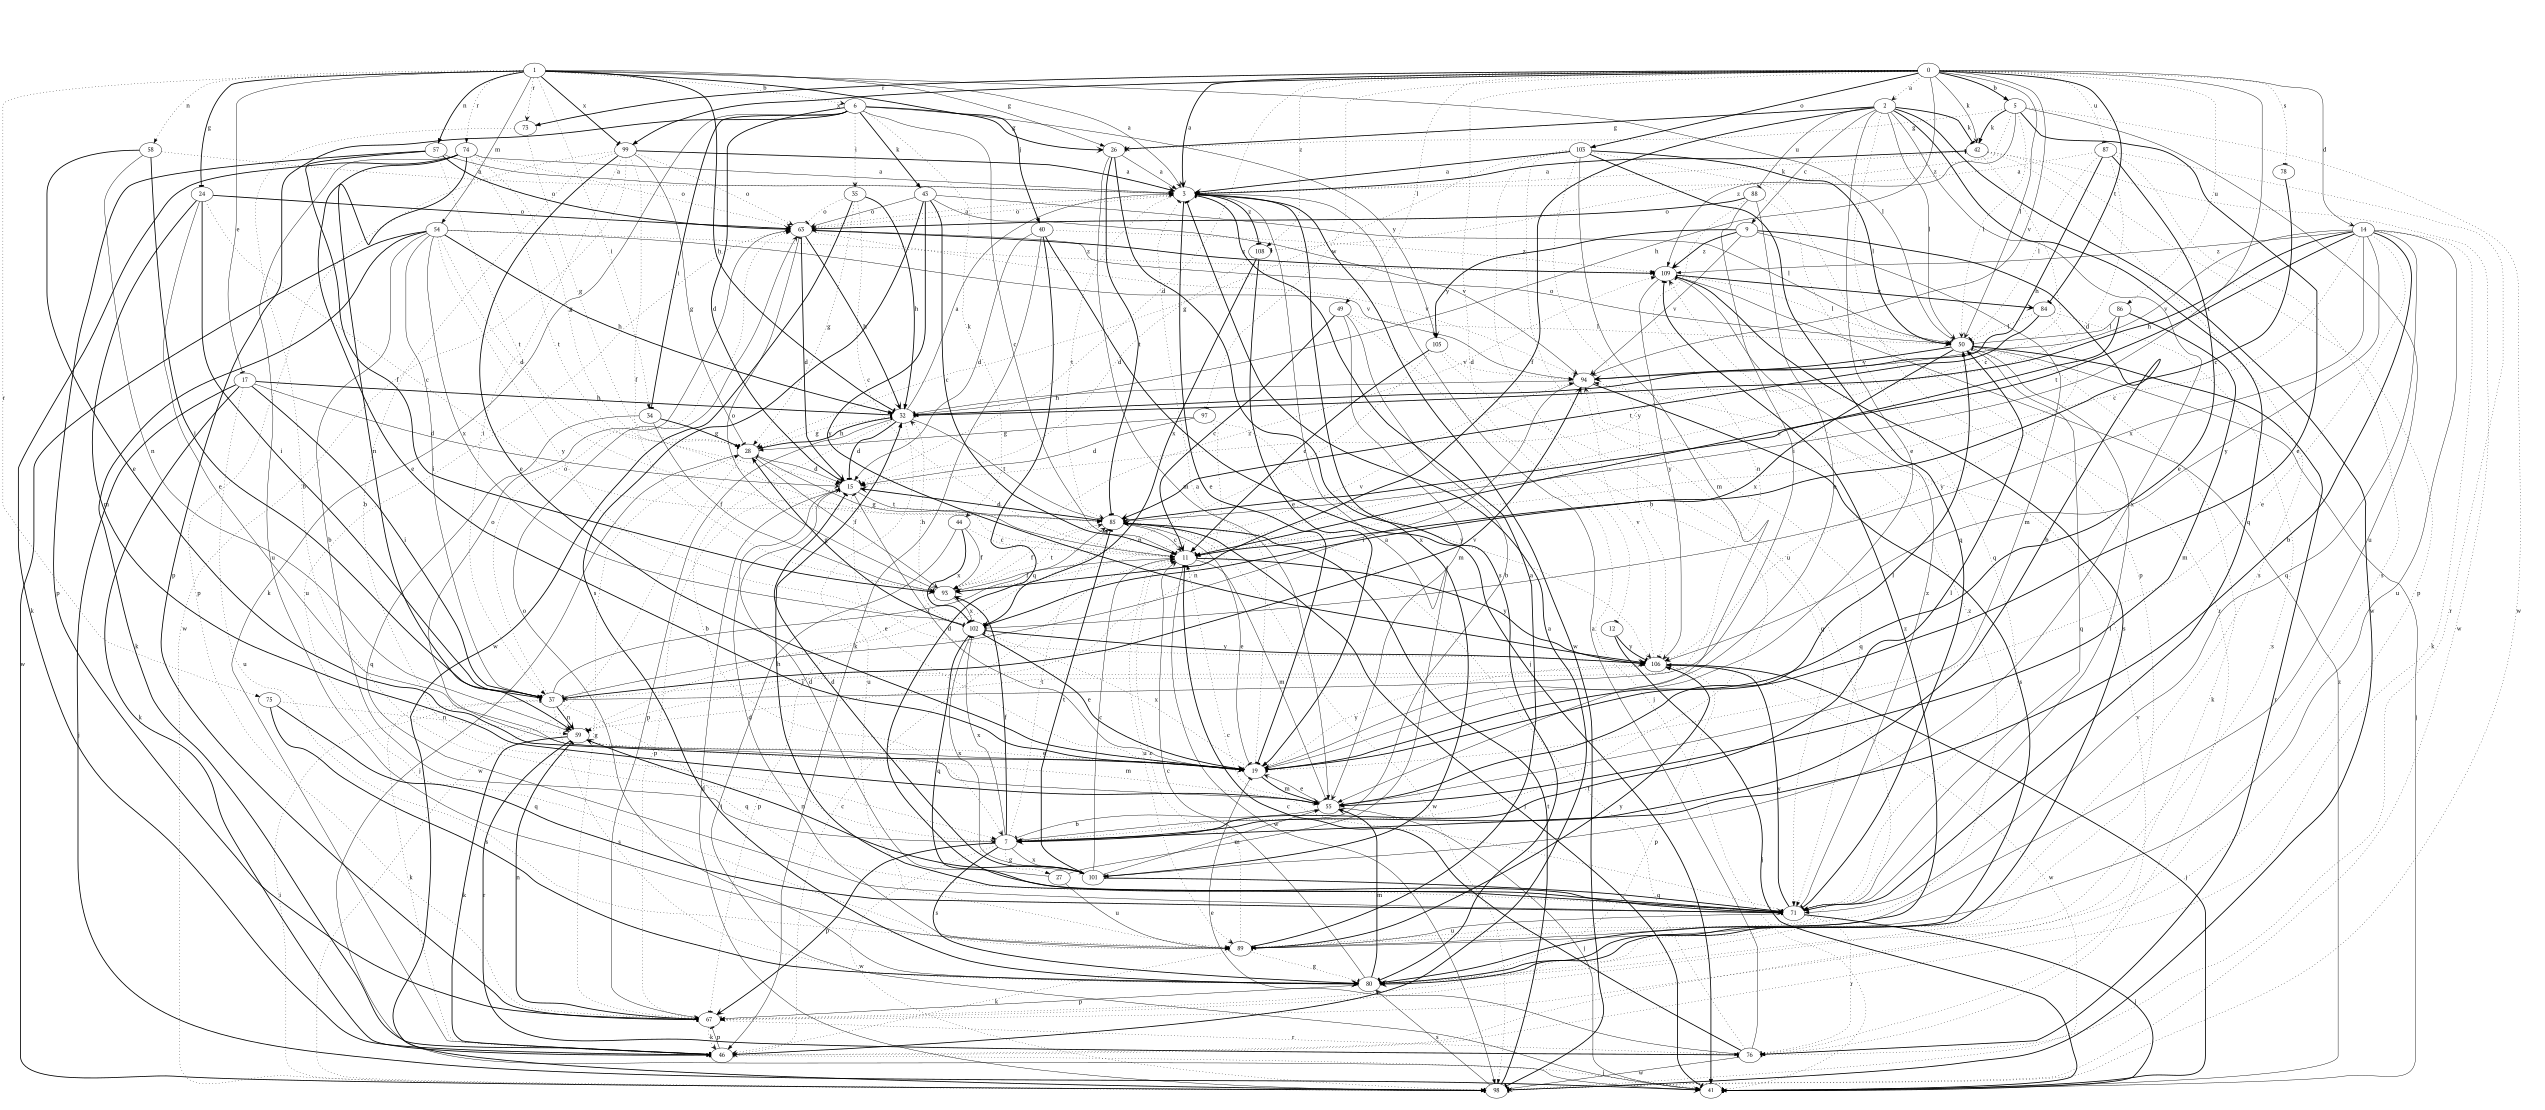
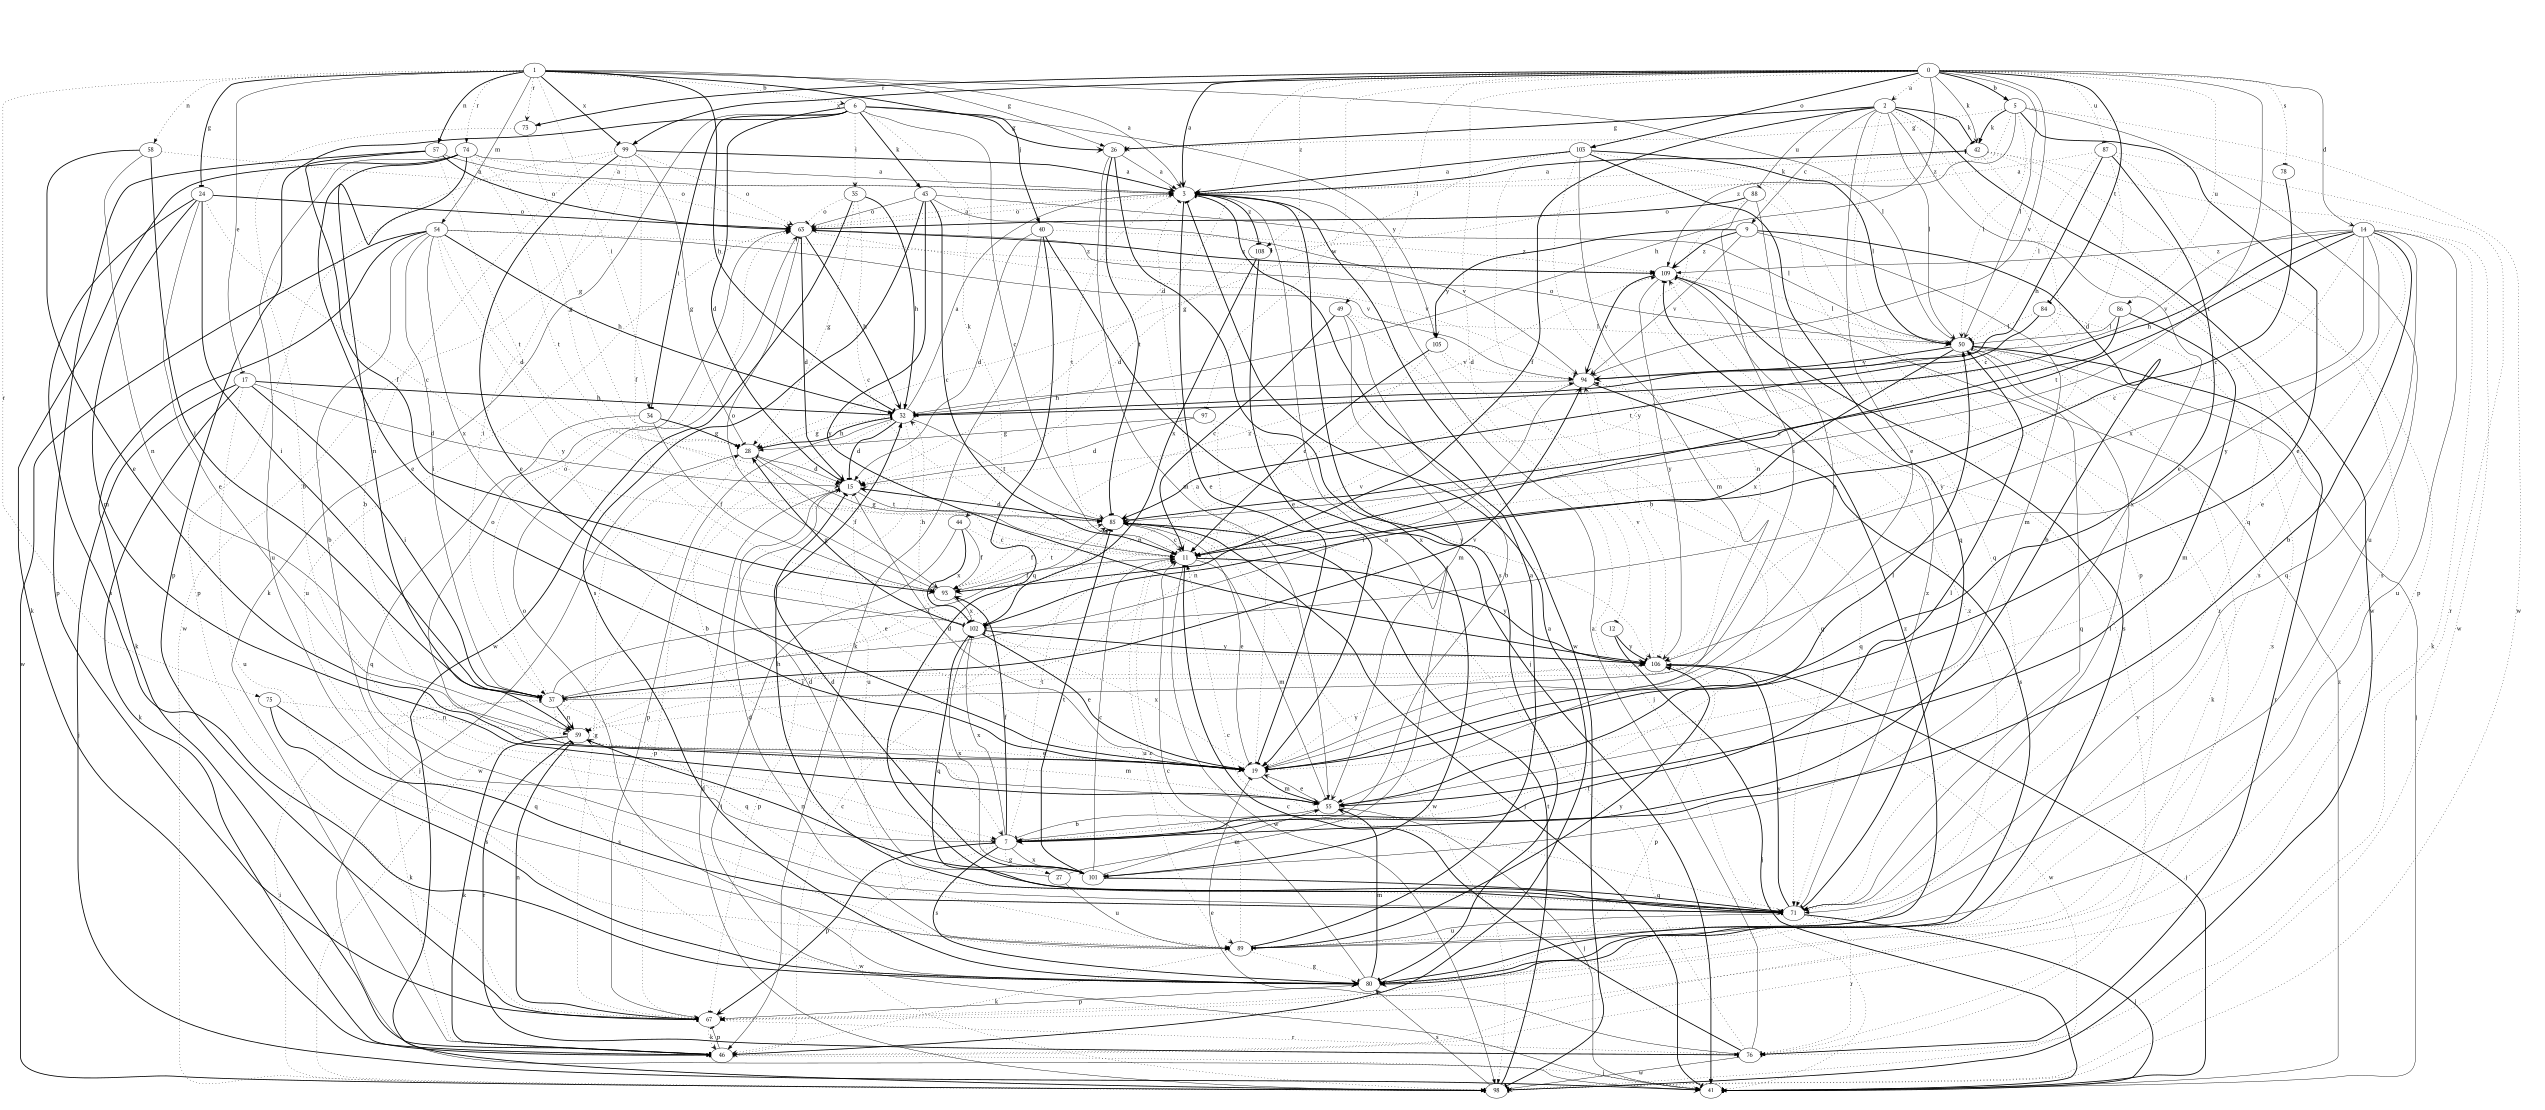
(1853, 291) -> (1610, 312)
(2246, 523) -> (2246, 523)
(1877, 749) -> none
none -> (435, 891)
